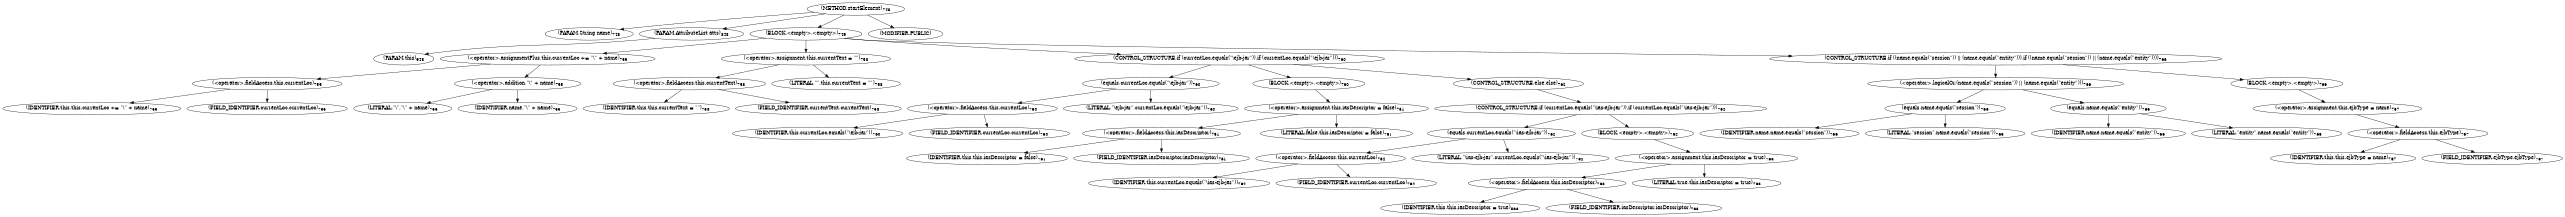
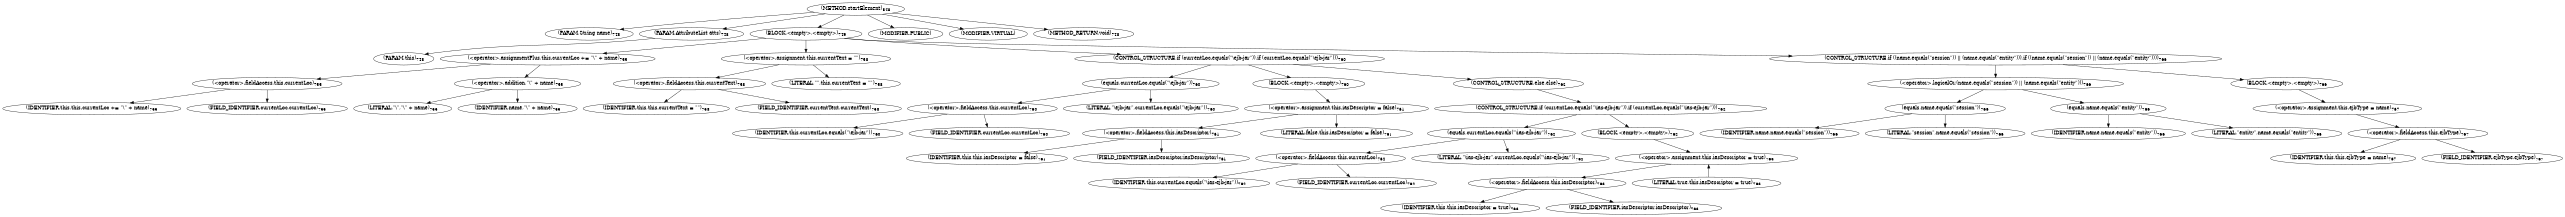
(887, 8) -> (887, 8)
(725, 33) -> (725, 33)
none -> (988, 34)
none -> (1084, 34)
(420, 58) -> (420, 58)
(1704, 169) -> (1709, 173)
(1515, 208) -> (1515, 208)
